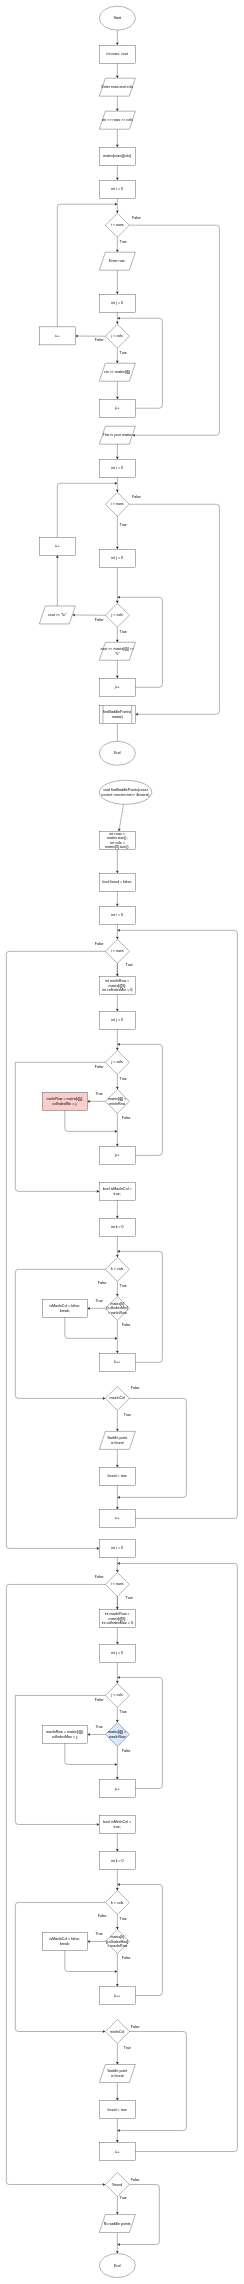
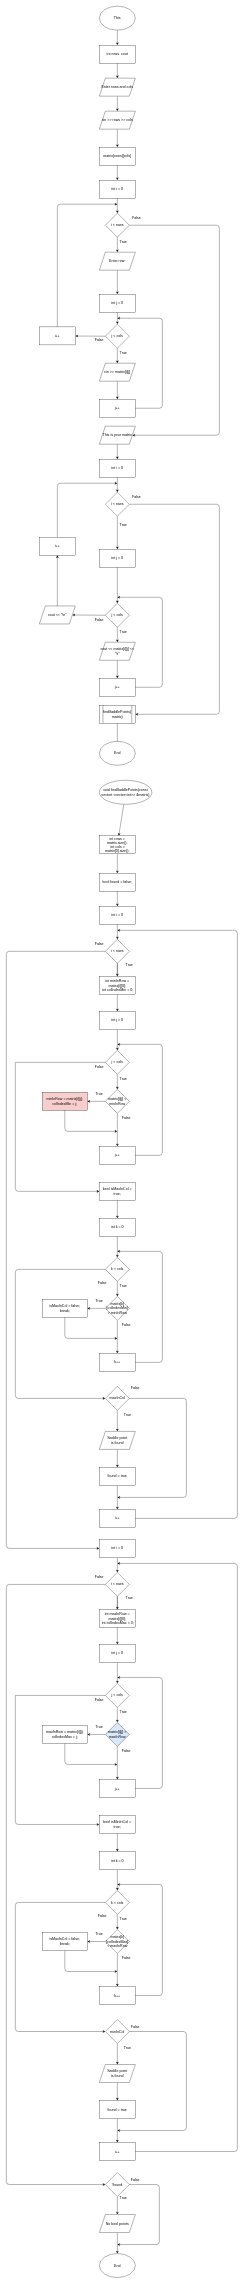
(117, 18) -> (117, 18)
(117, 840) -> (117, 845)
(117, 2223) -> (117, 2223)
